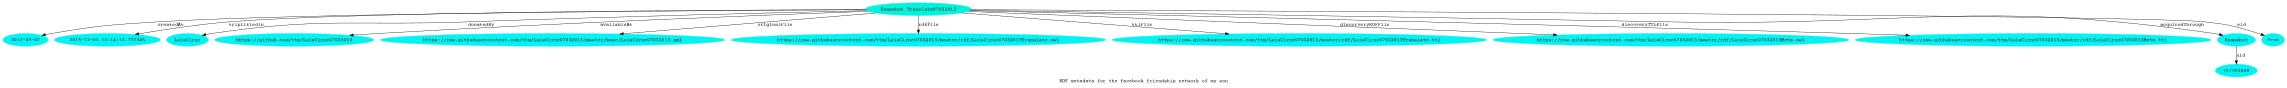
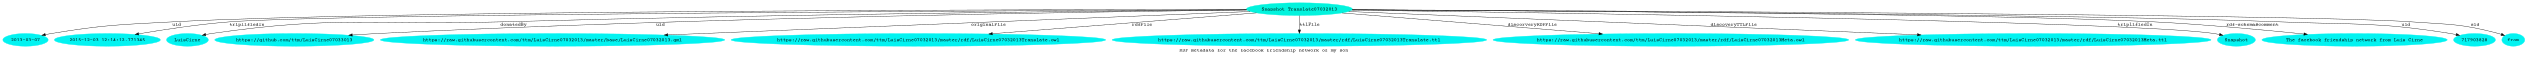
(171, 25) -> (177, 25)
(616, 25) -> (660, 25)
(2182, 25) -> (2135, 25)
none -> (2355, 40)
(2236, 53) -> (2098, 17)
